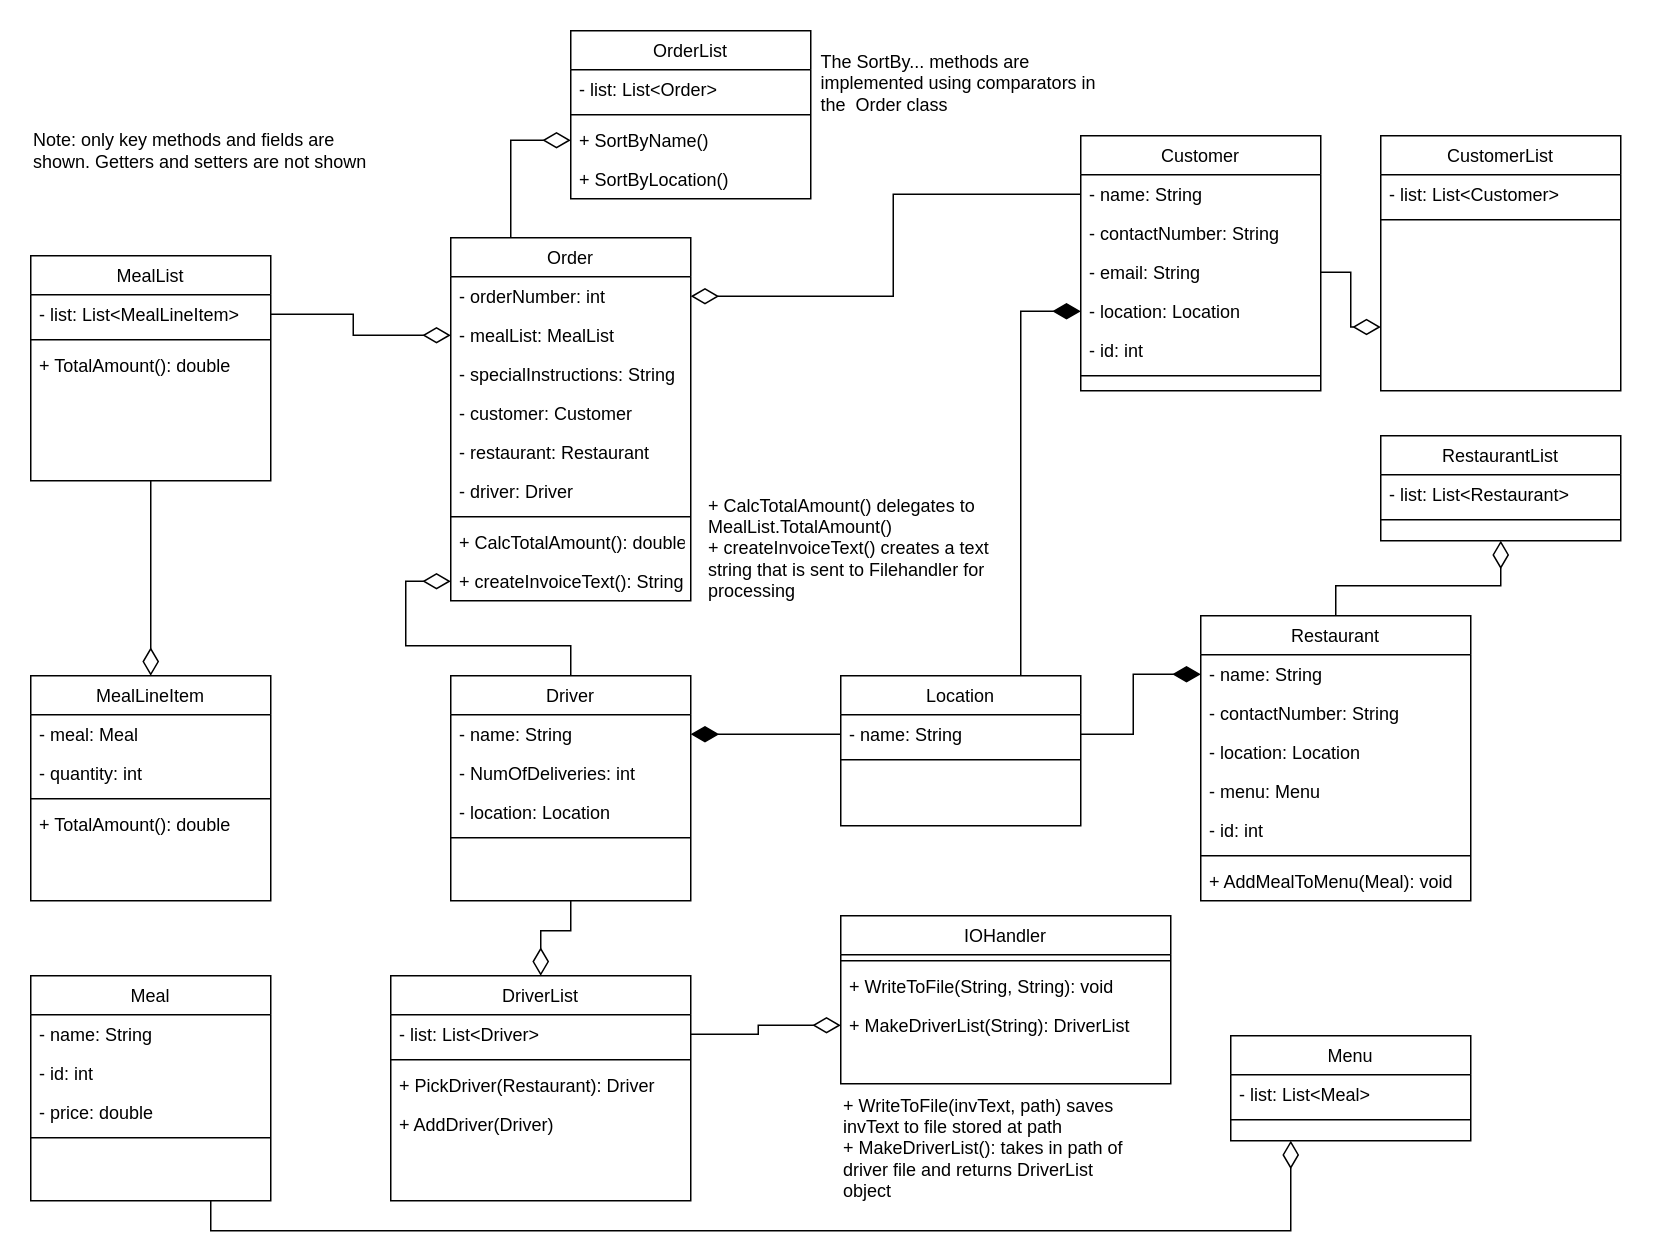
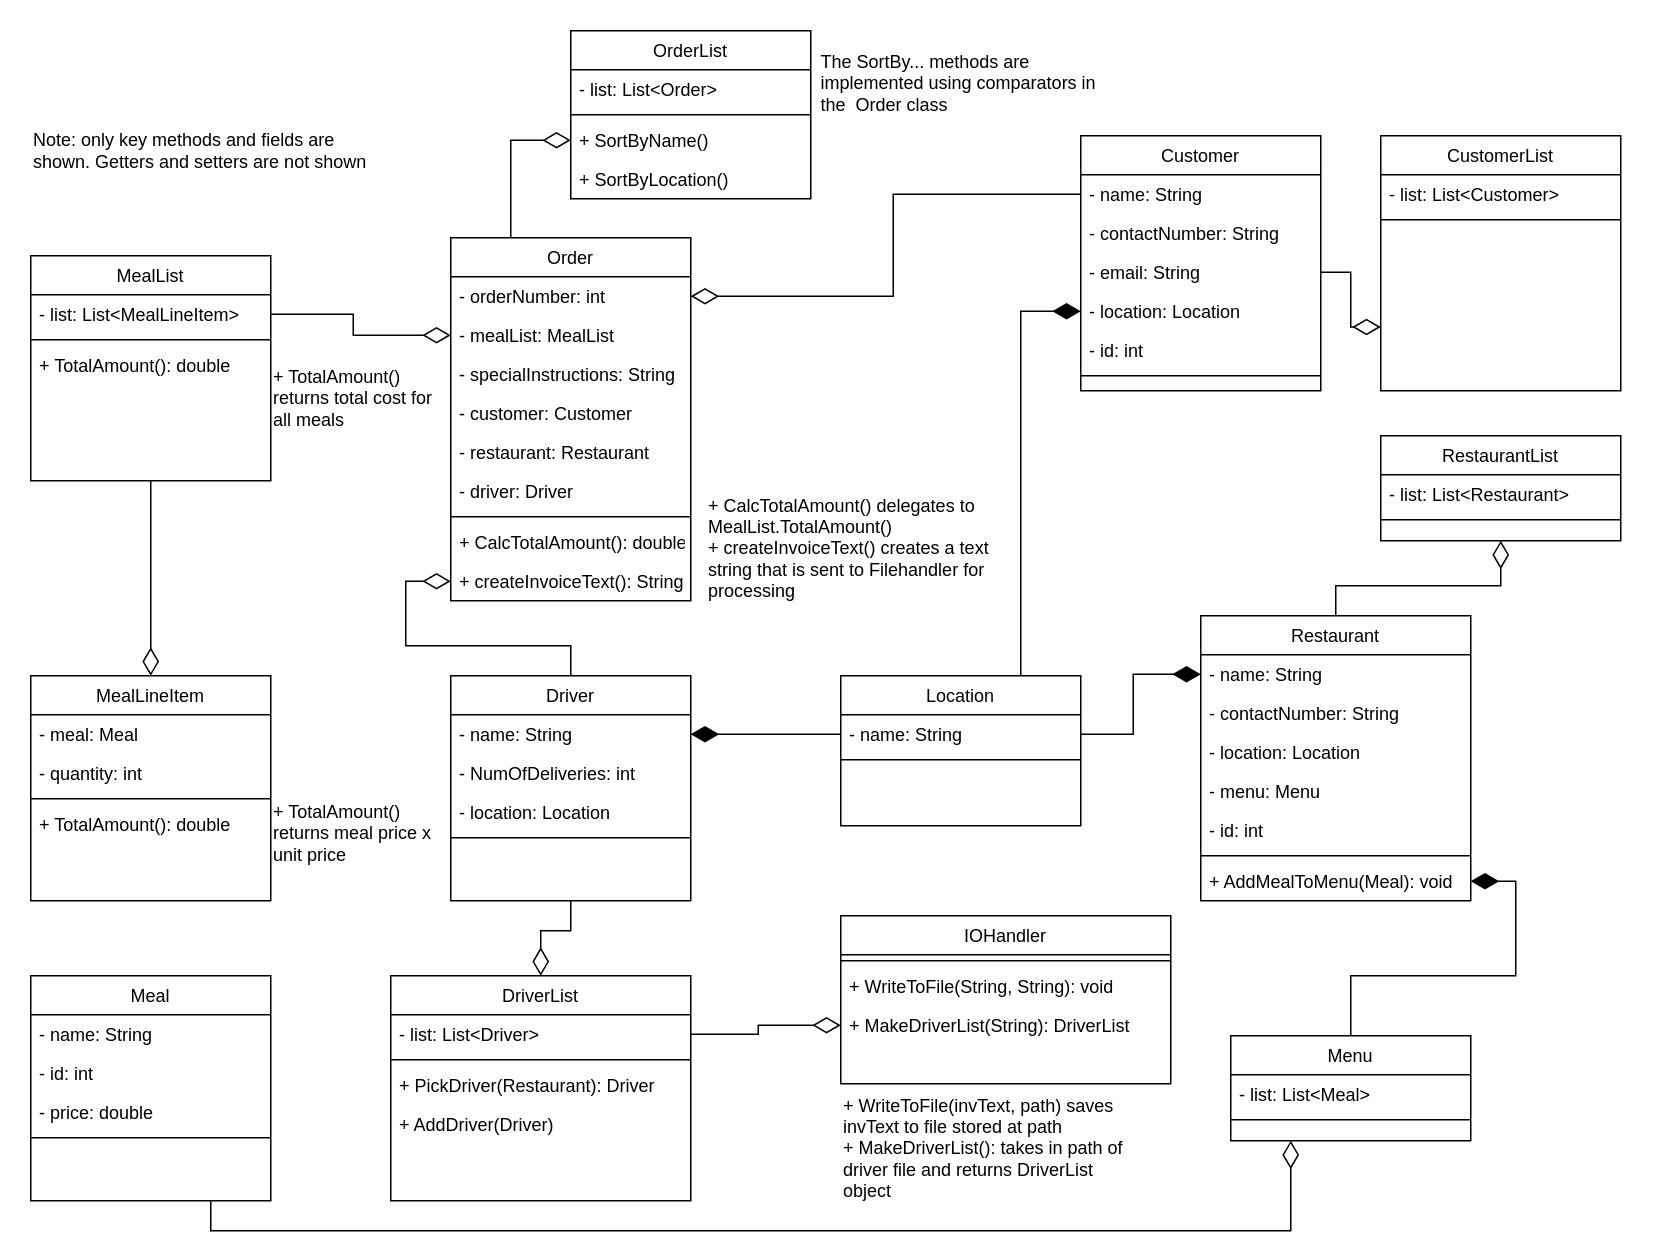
none -> (353, 398)
none -> (353, 833)
none -> (1459, 976)
